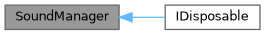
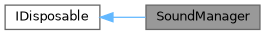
(149, 17) -> (129, 17)
